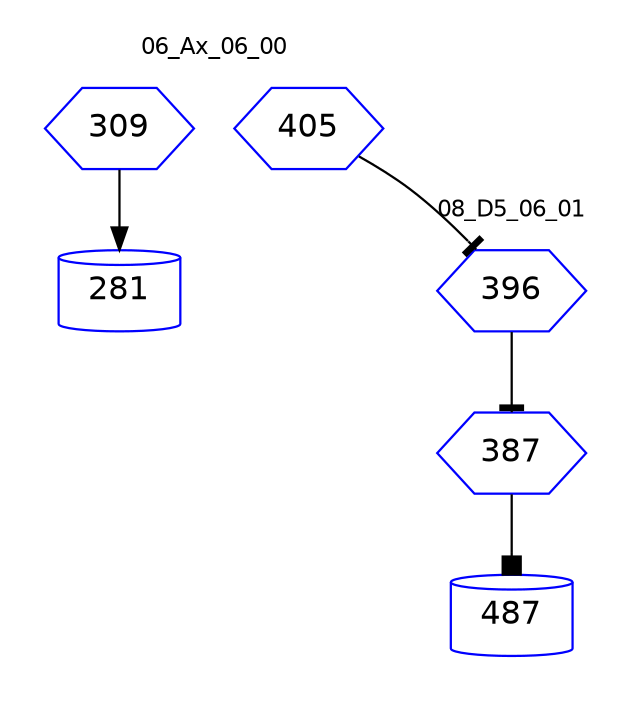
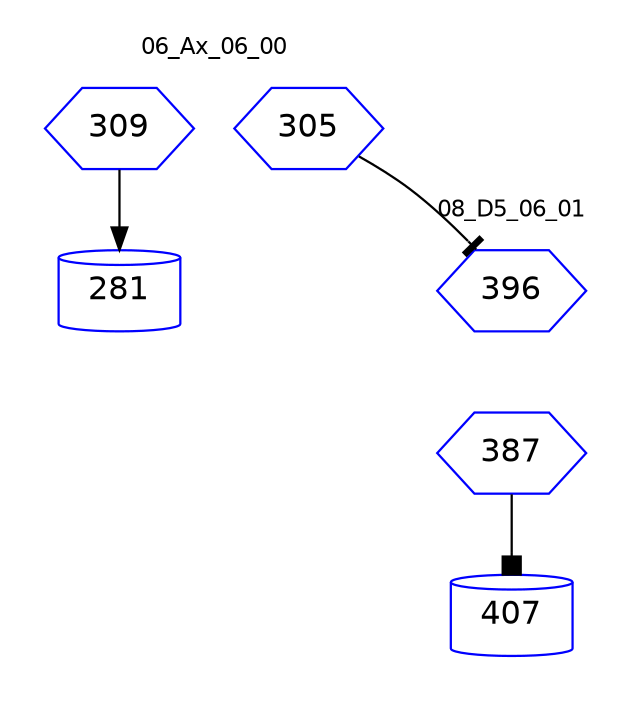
(309, 128) -> (309, 128)
(512, 367) -> none
(512, 615) -> (512, 615)
